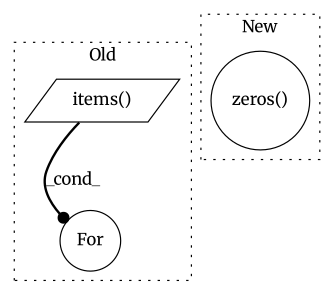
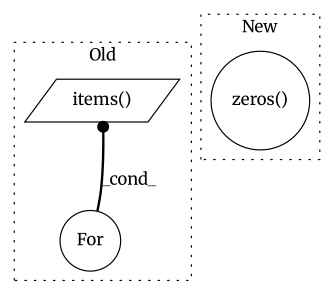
(49, 166) -> (103, 172)
